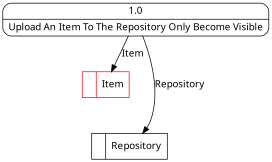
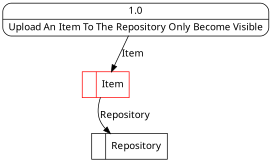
(154, 82) -> (98, 114)
